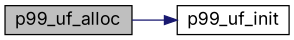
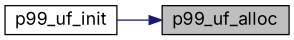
(148, 20) -> (133, 20)
